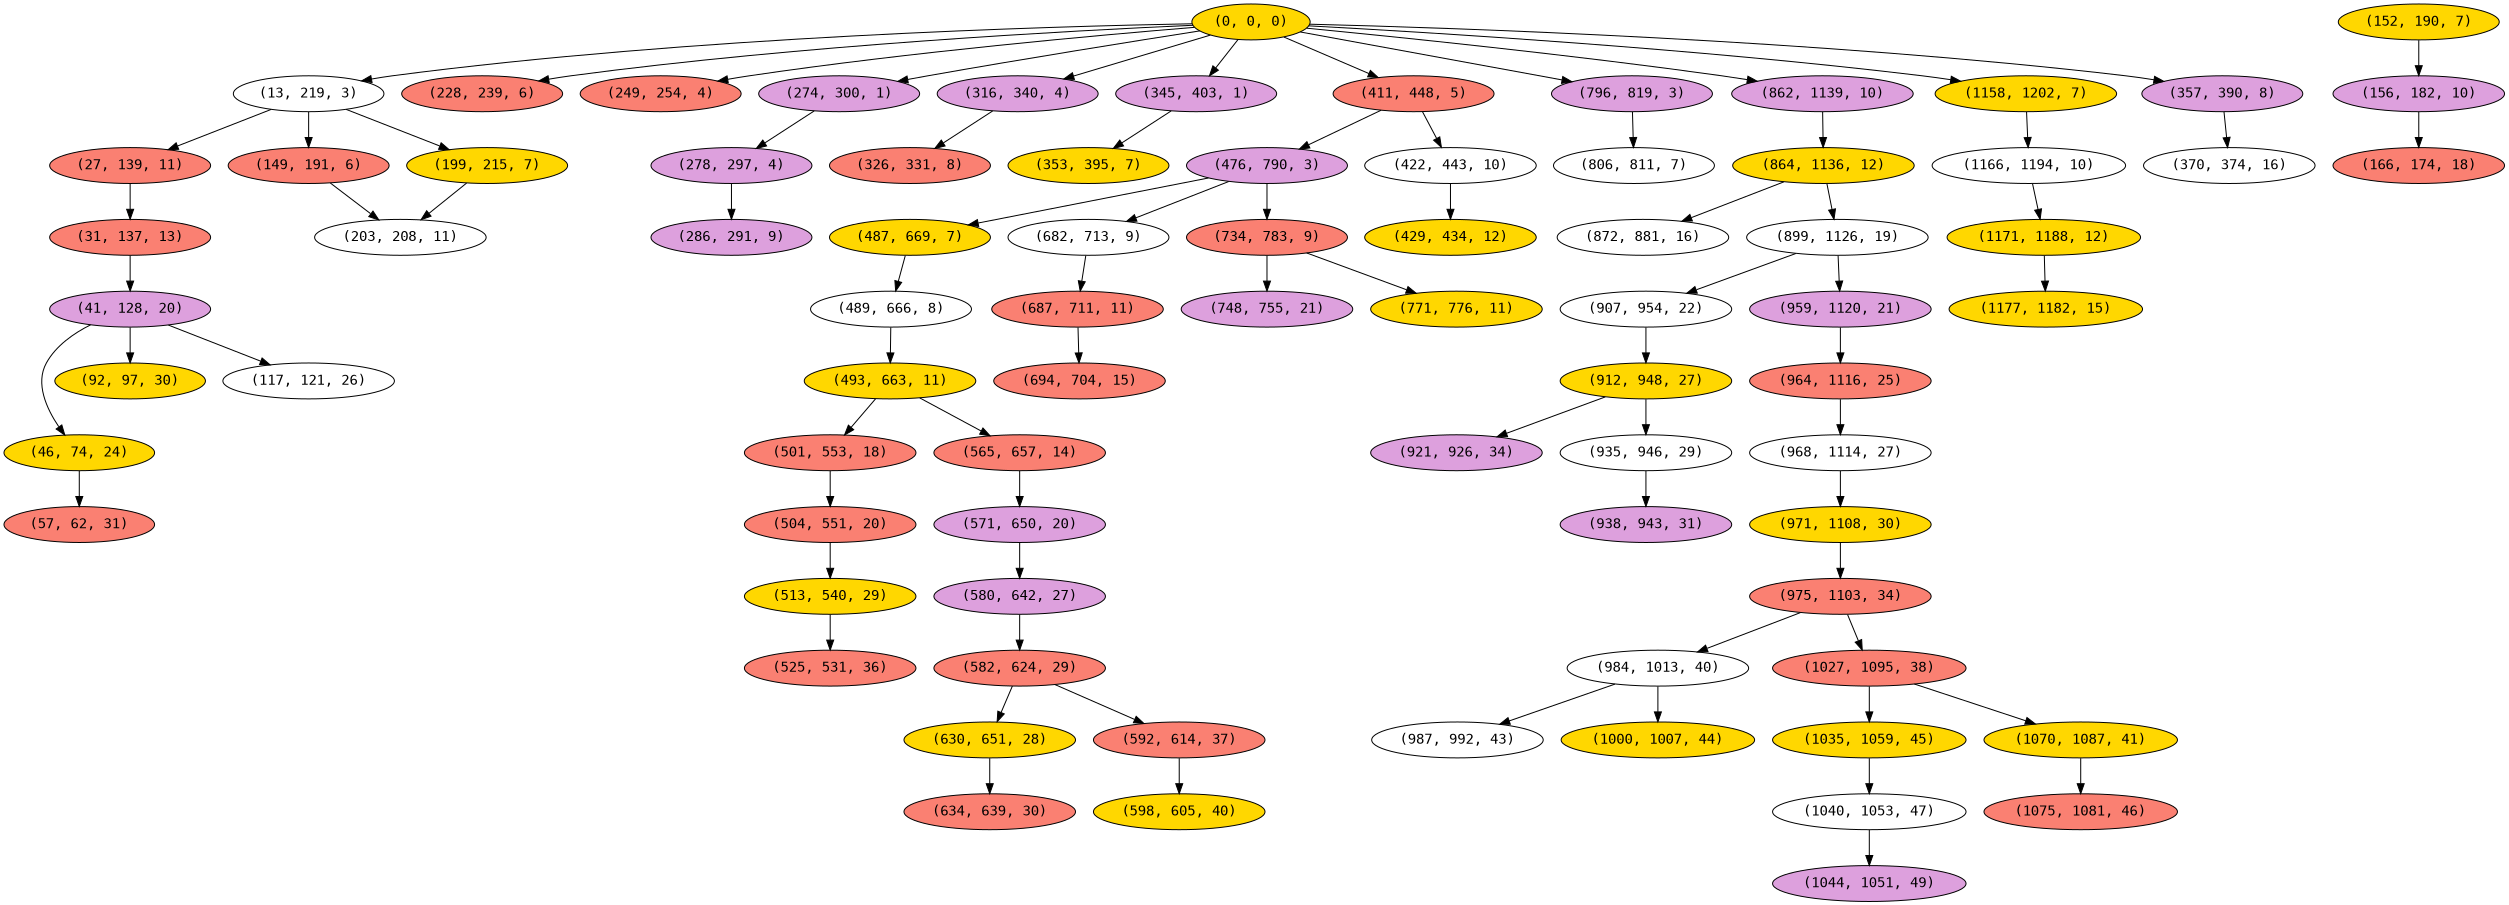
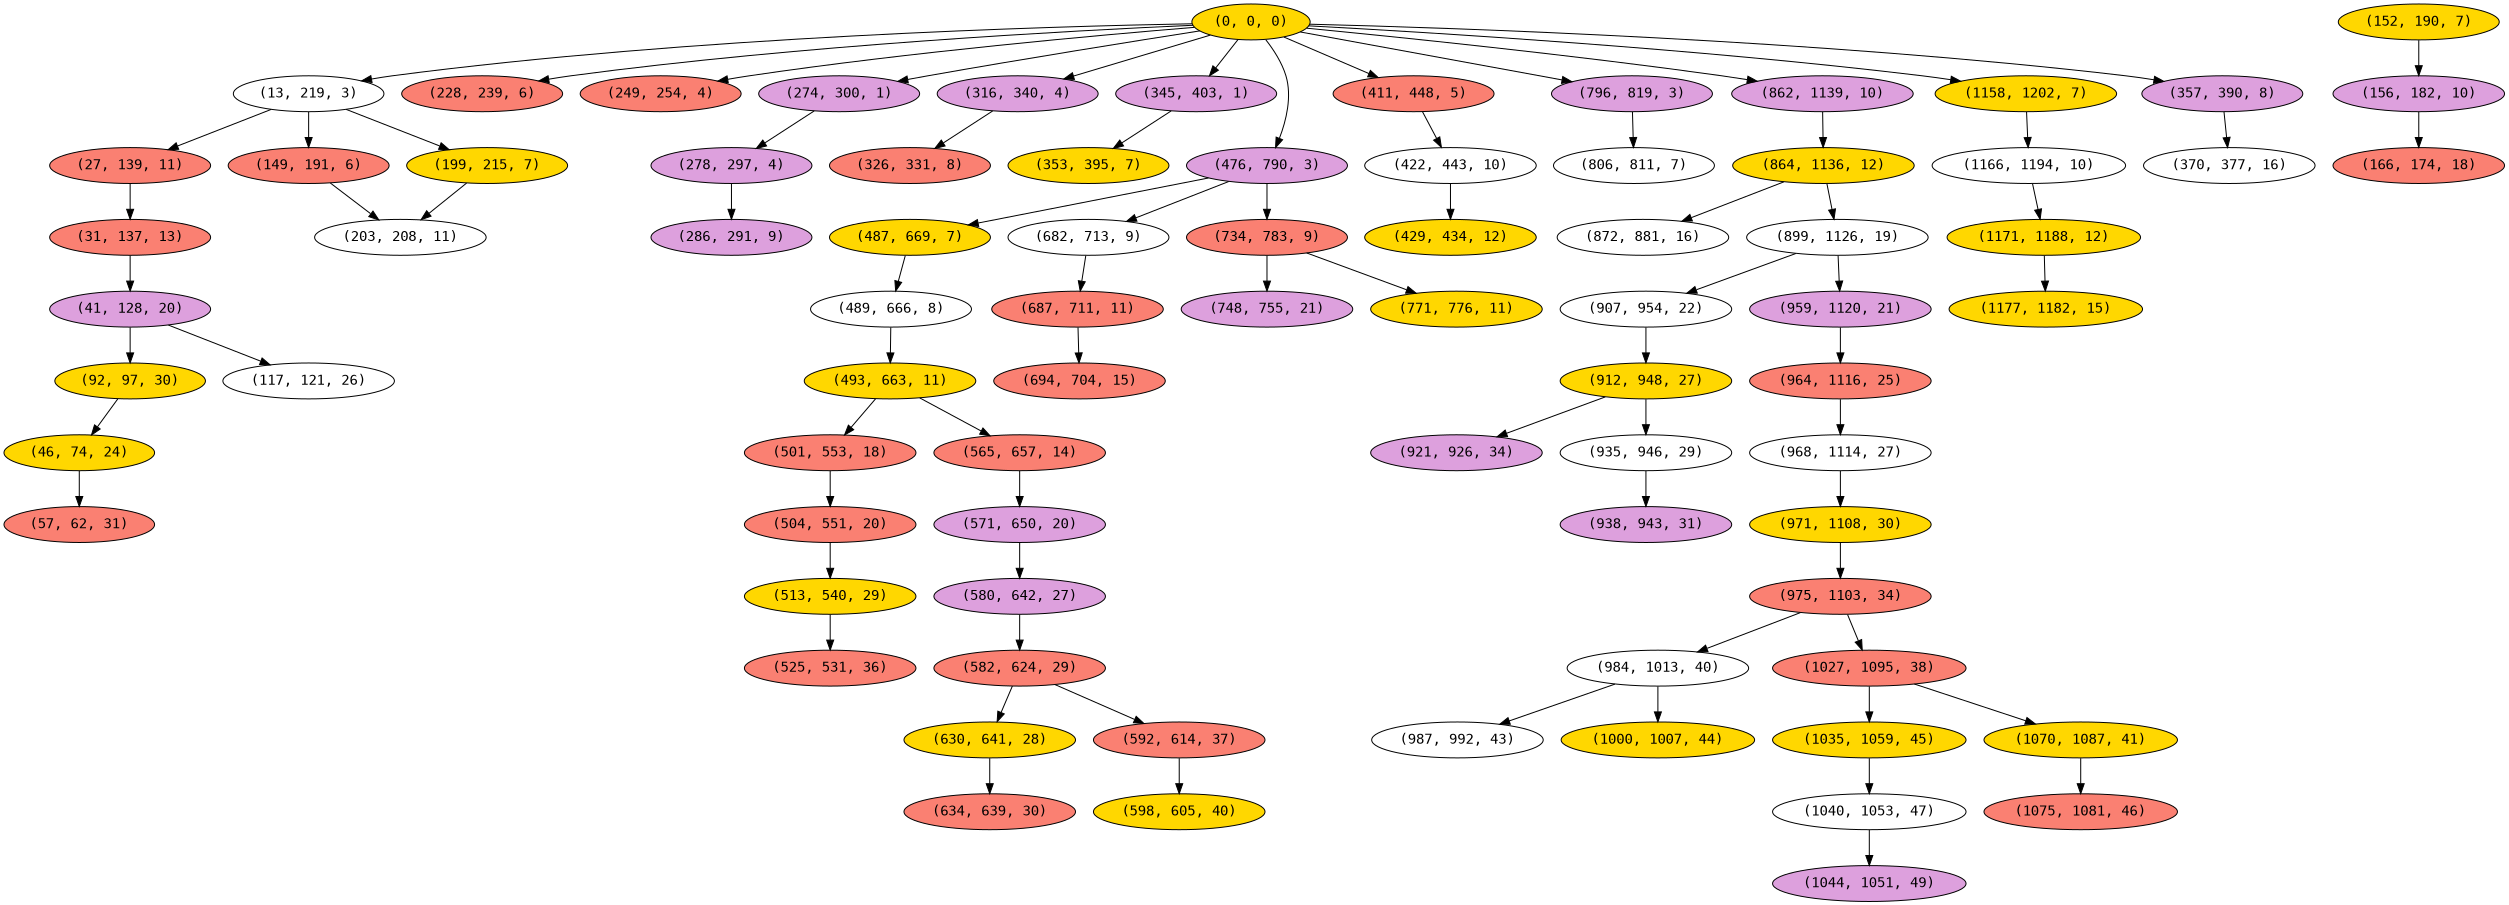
(1345, 127) -> (1288, 87)
(2229, 166) -> (2229, 166)
(45, 367) -> (108, 413)
(990, 740) -> (990, 740)
